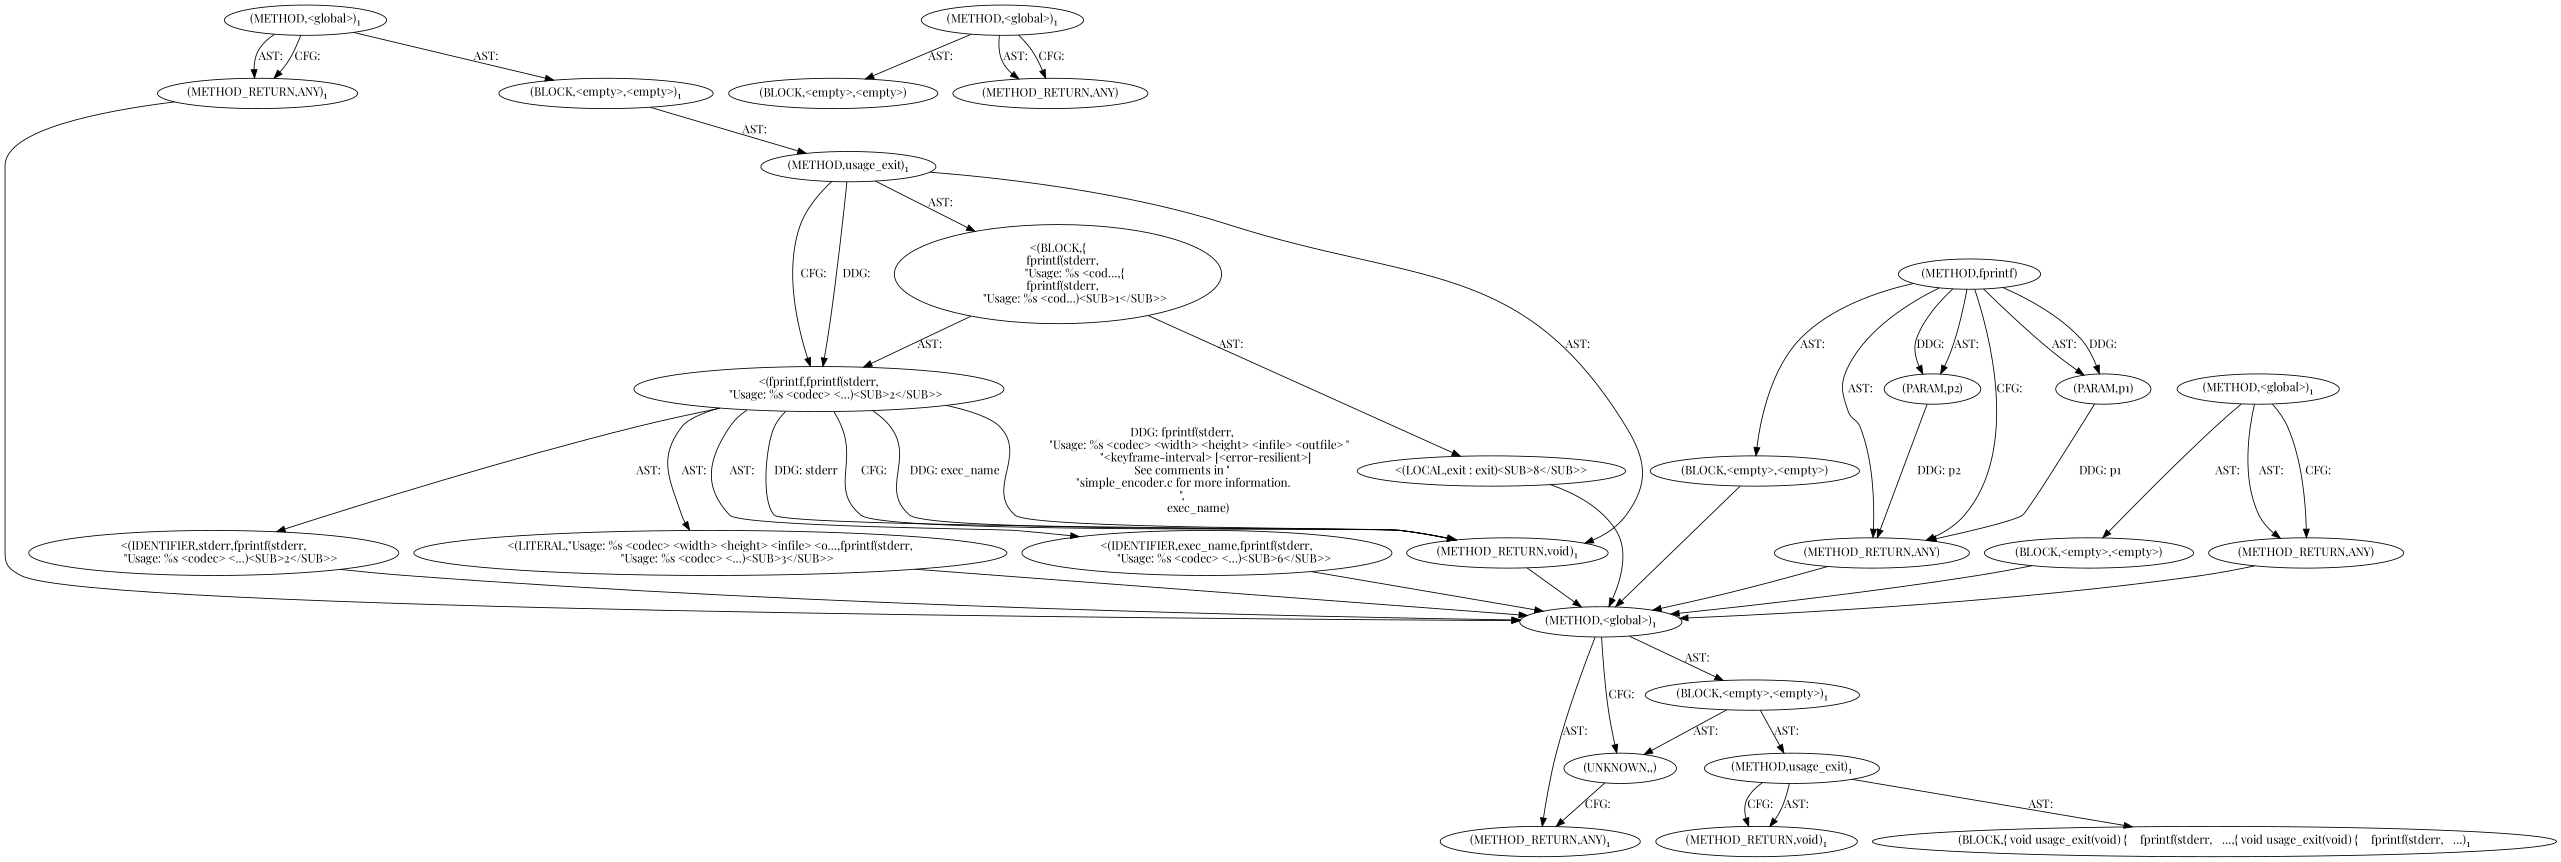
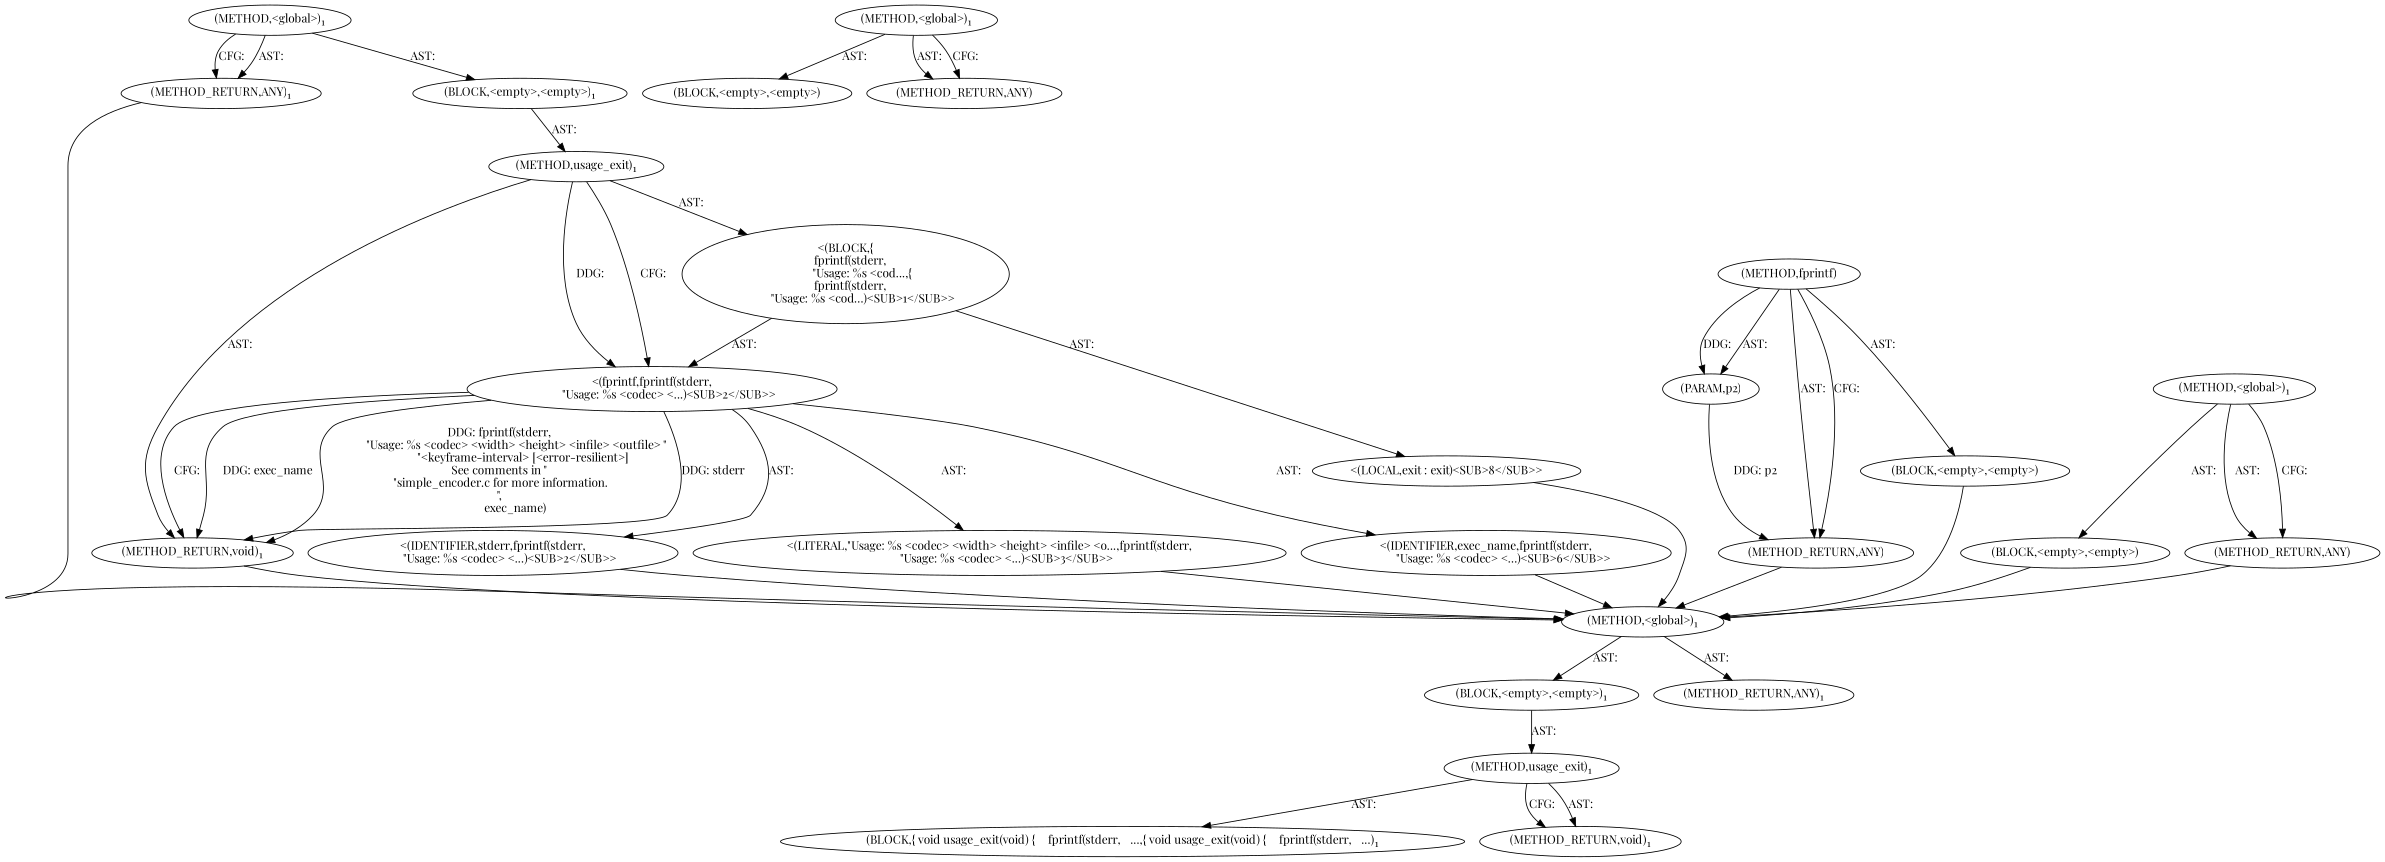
(2103, 389) -> none
(1620, 768) -> none
